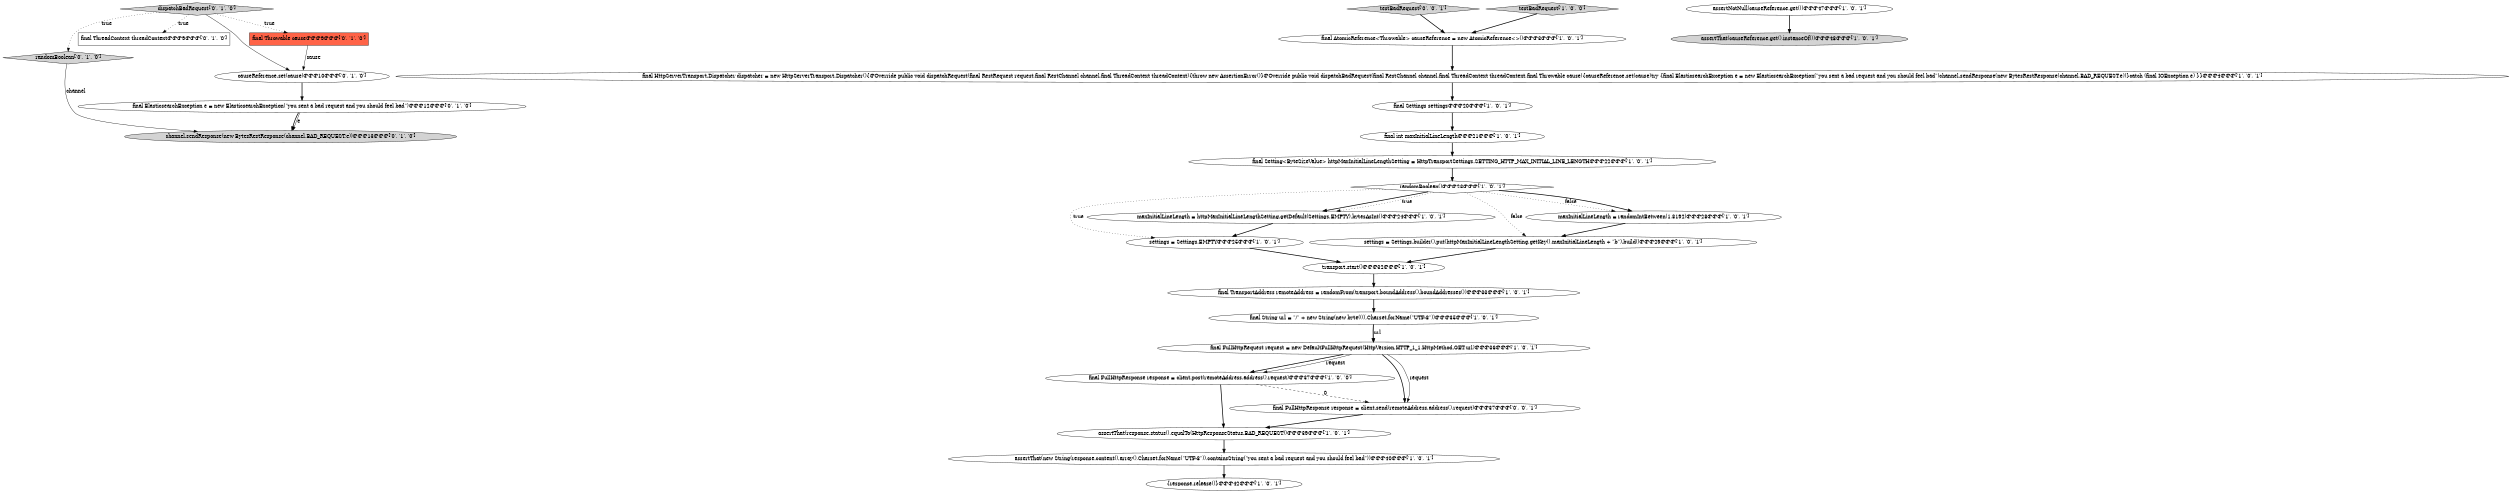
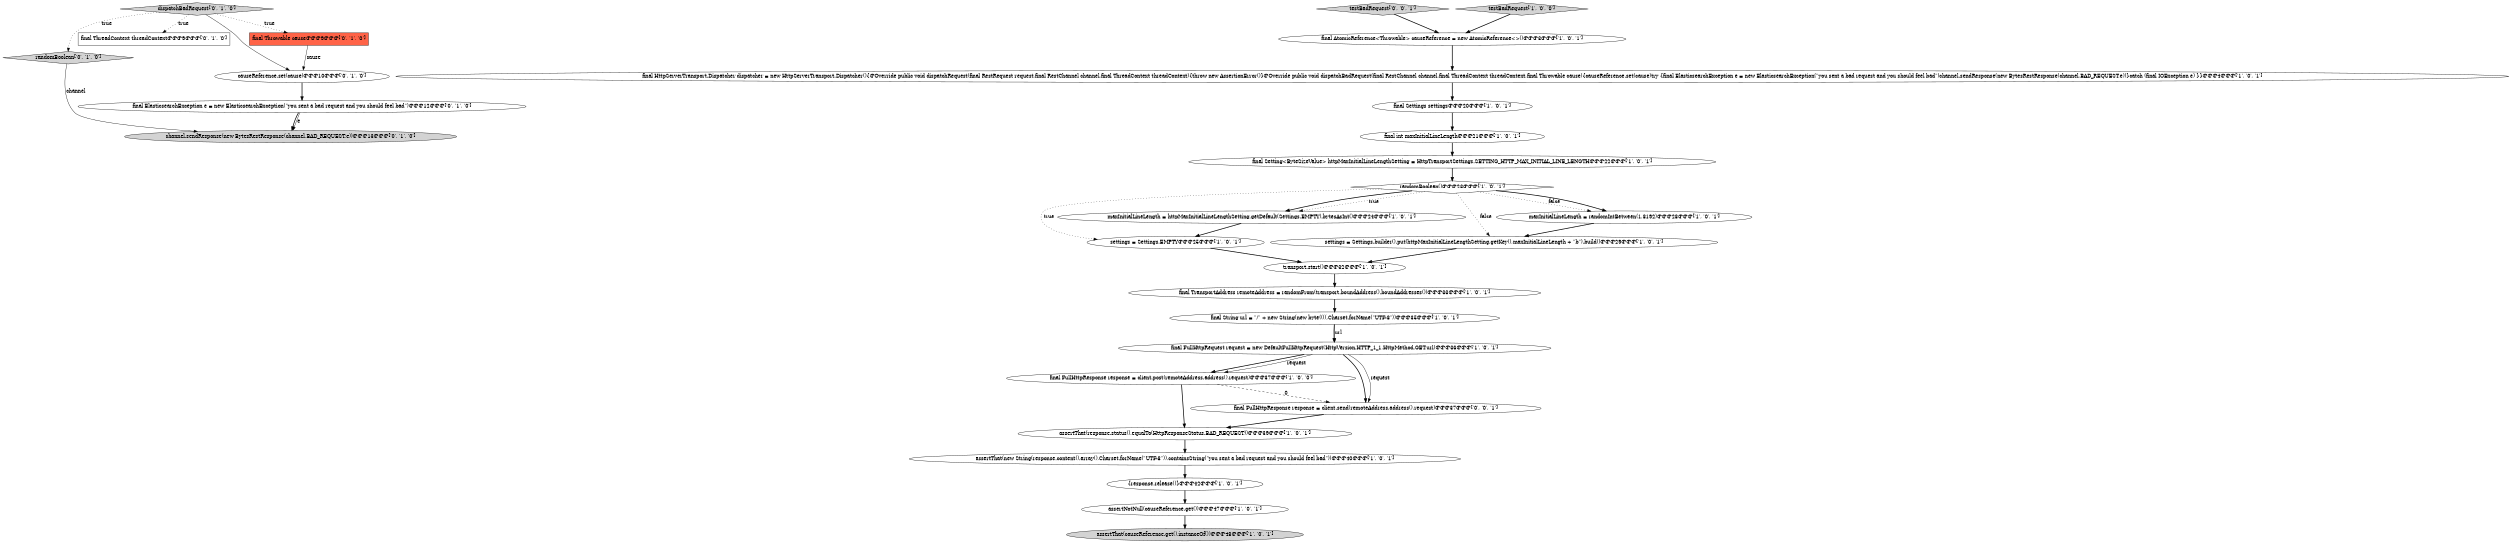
none -> (1185, 495)
